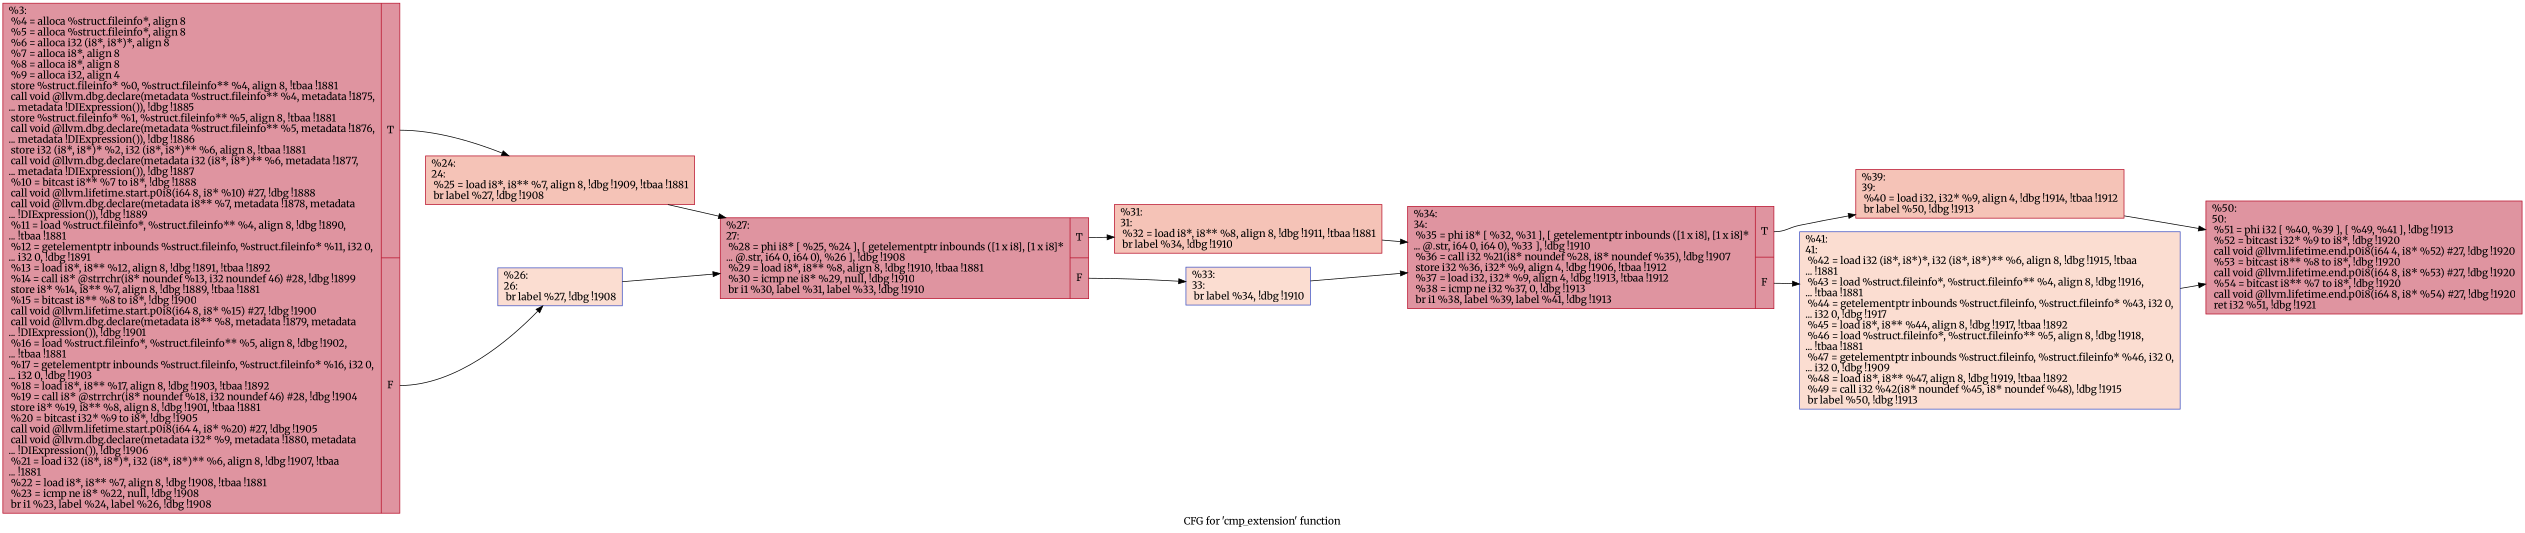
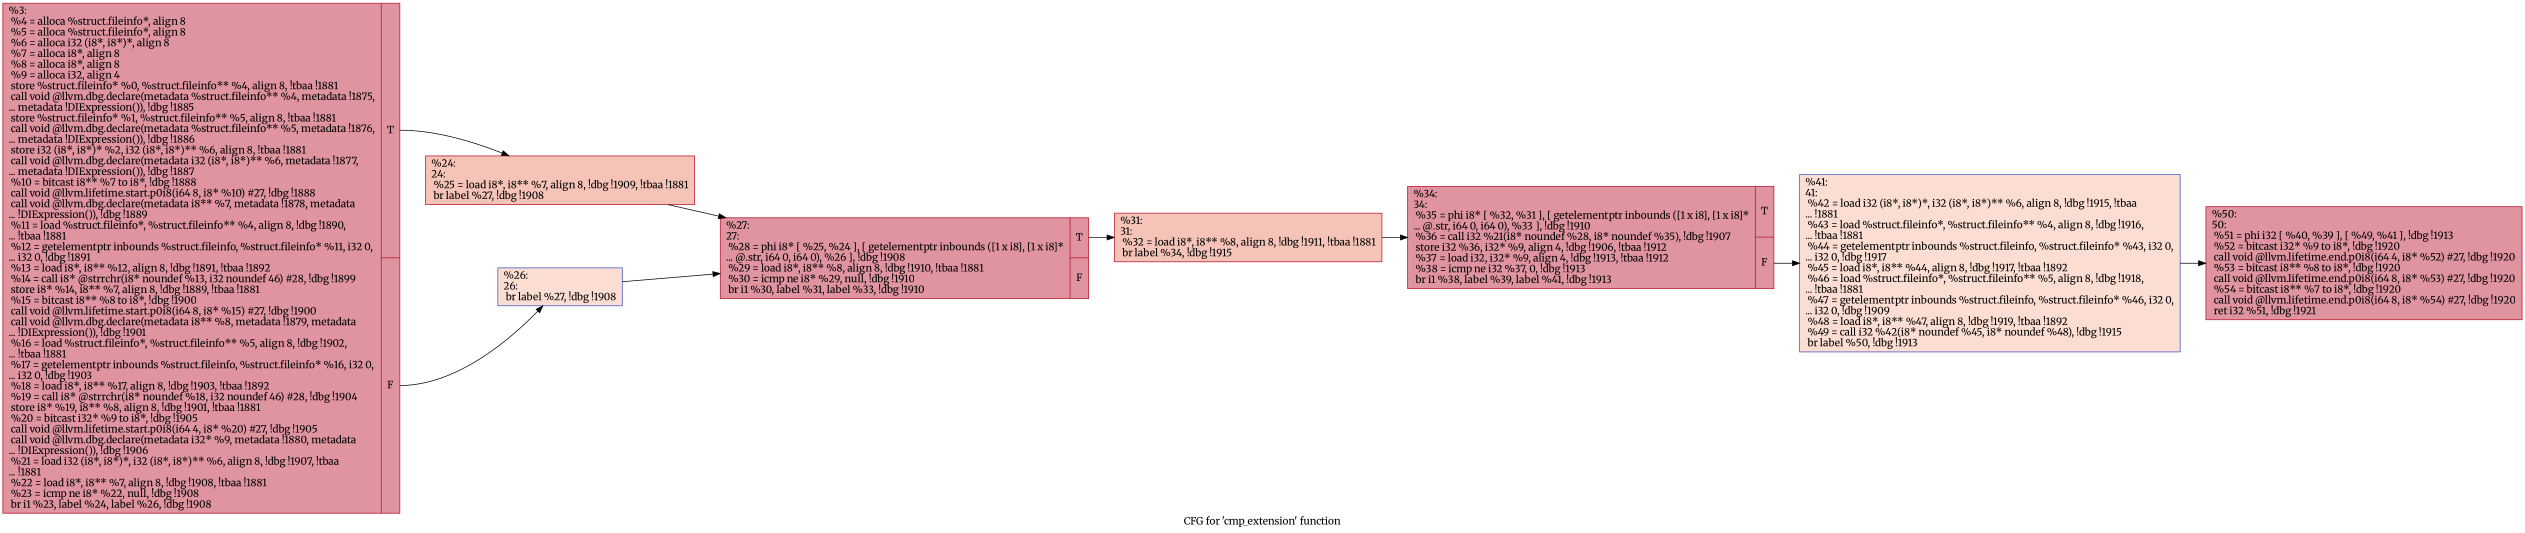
(1990, 194) -> none
(1177, 245) -> (1176, 253)
(1248, 286) -> none
